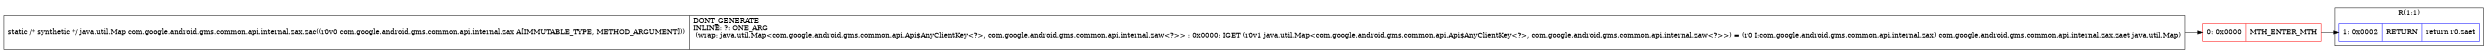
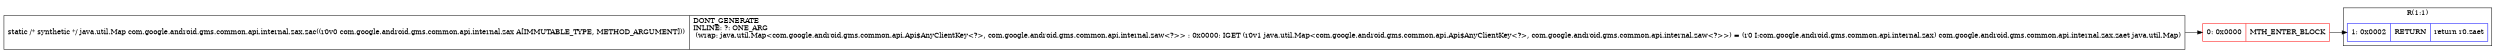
(2284, 32) -> (2288, 32)
